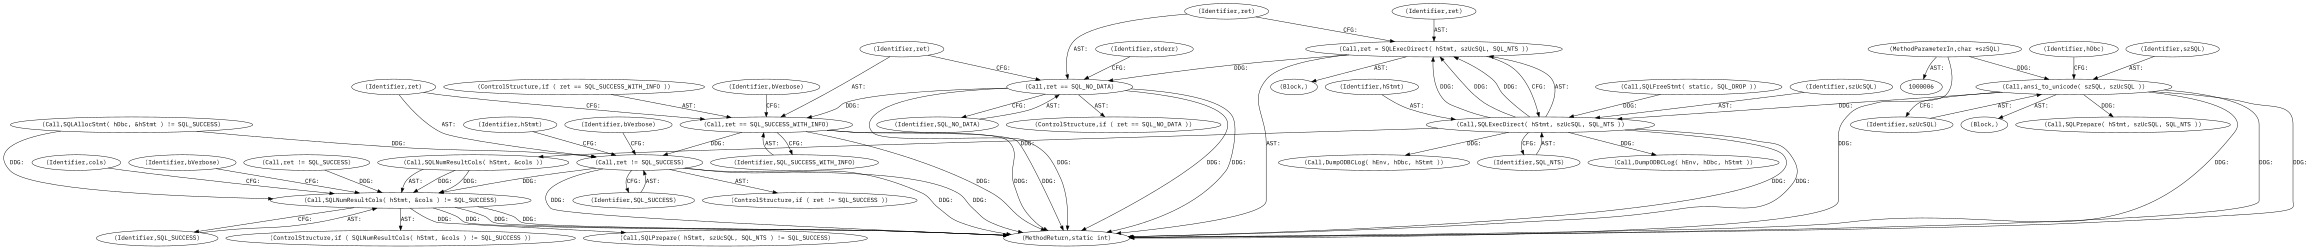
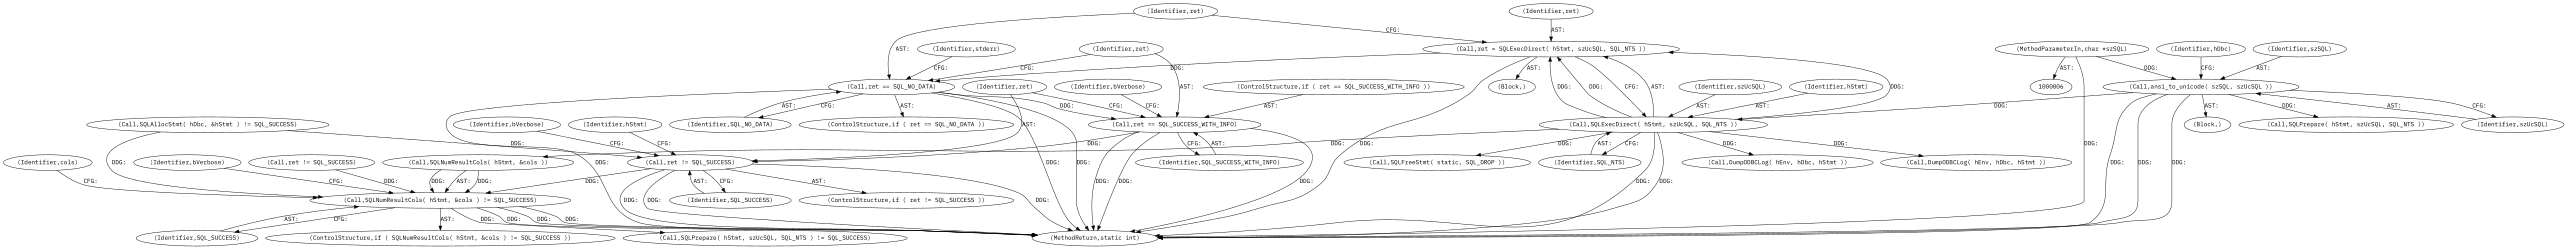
(1617, 105) -> (1547, 143)
(1275, 144) -> (1369, 144)
